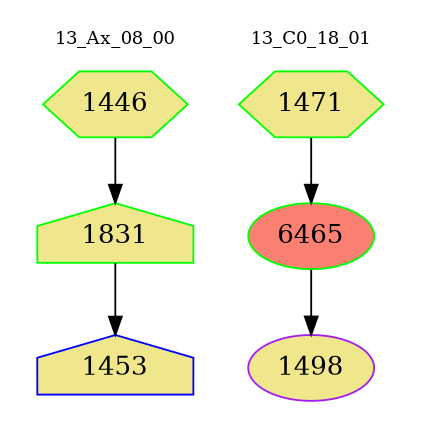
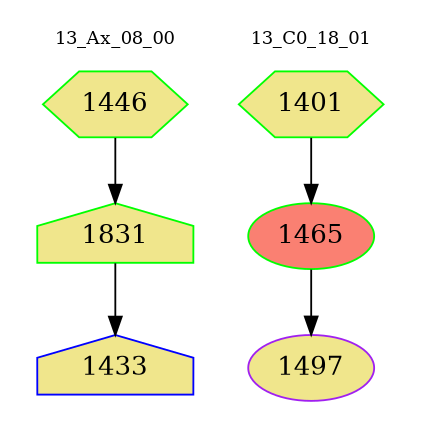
(311, 104) -> (311, 104)
(311, 236) -> (311, 236)
(115, 368) -> (115, 368)
(311, 368) -> (311, 368)
